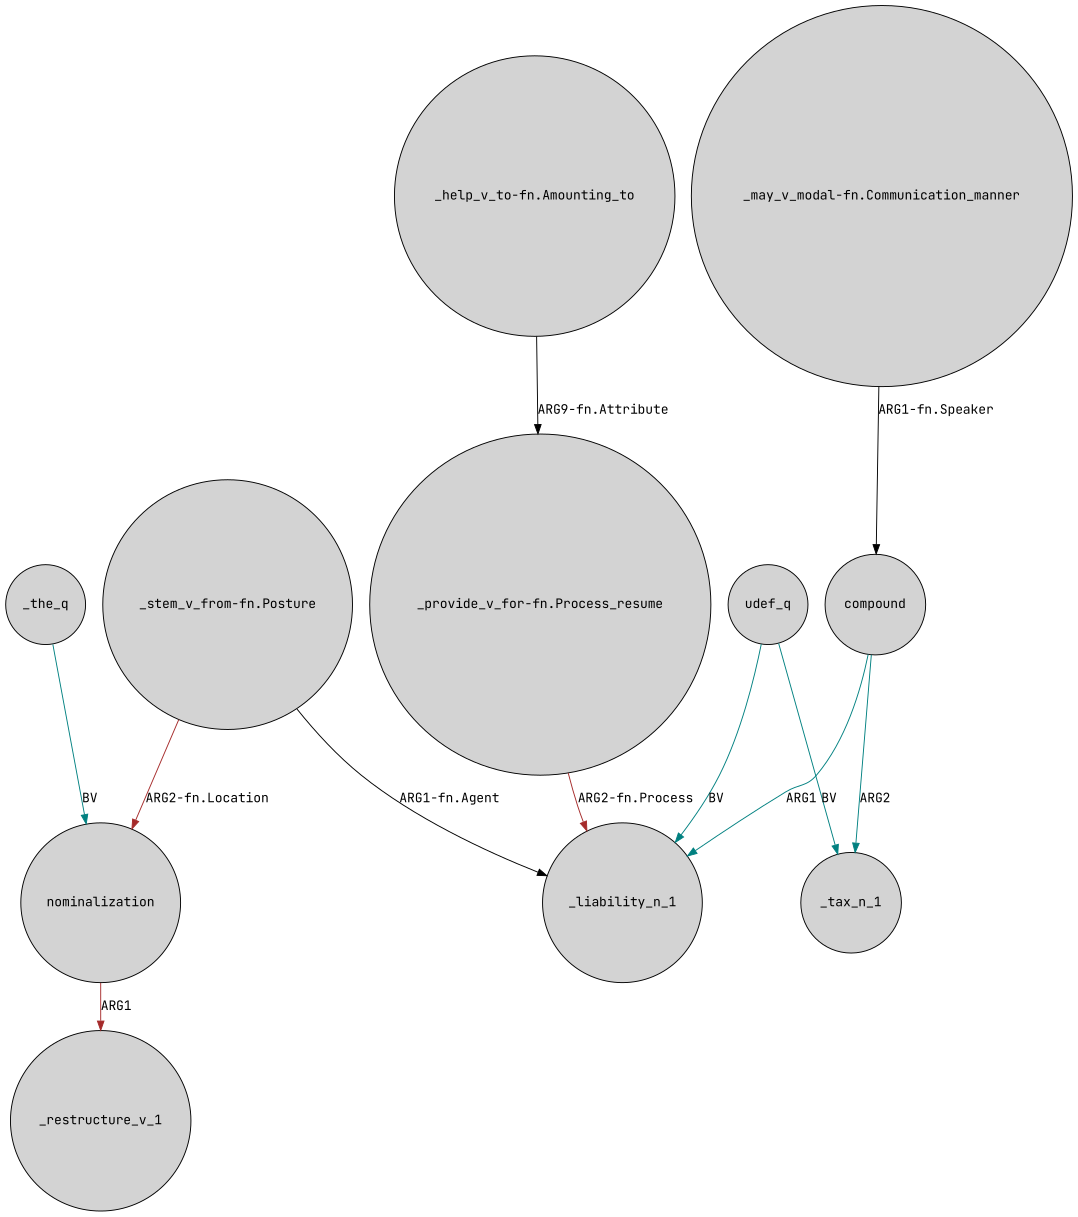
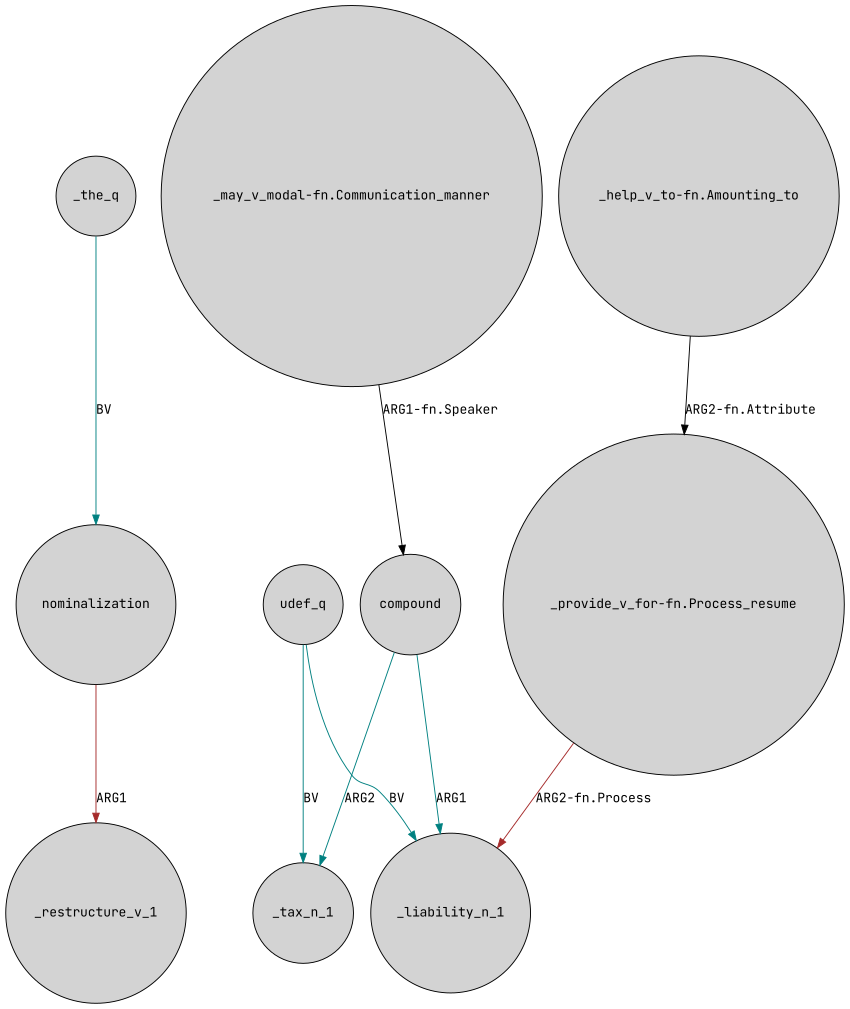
(603, 410) -> (751, 410)
(228, 605) -> none
